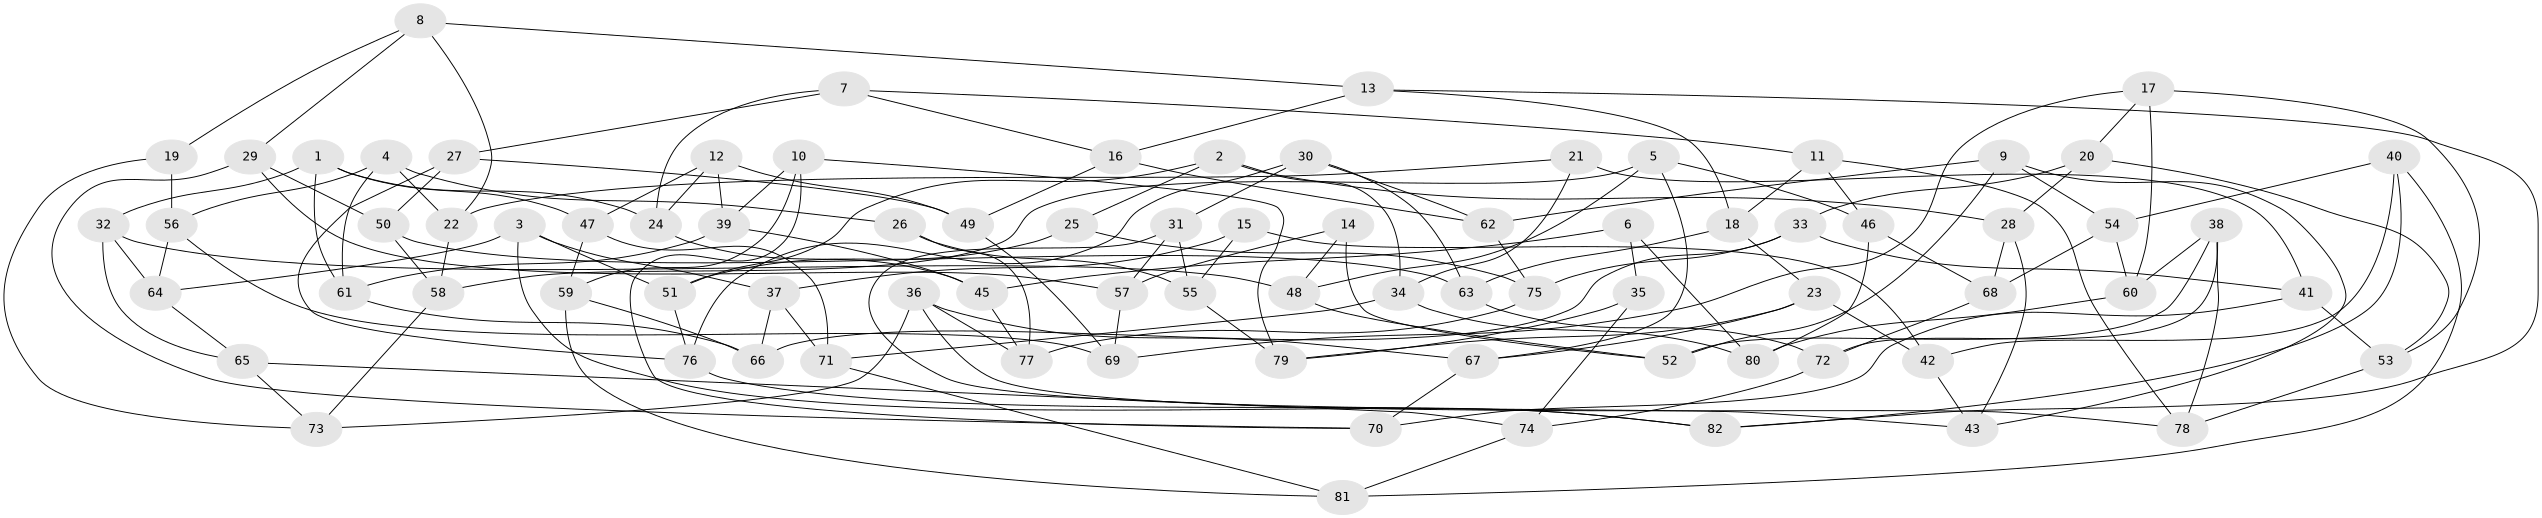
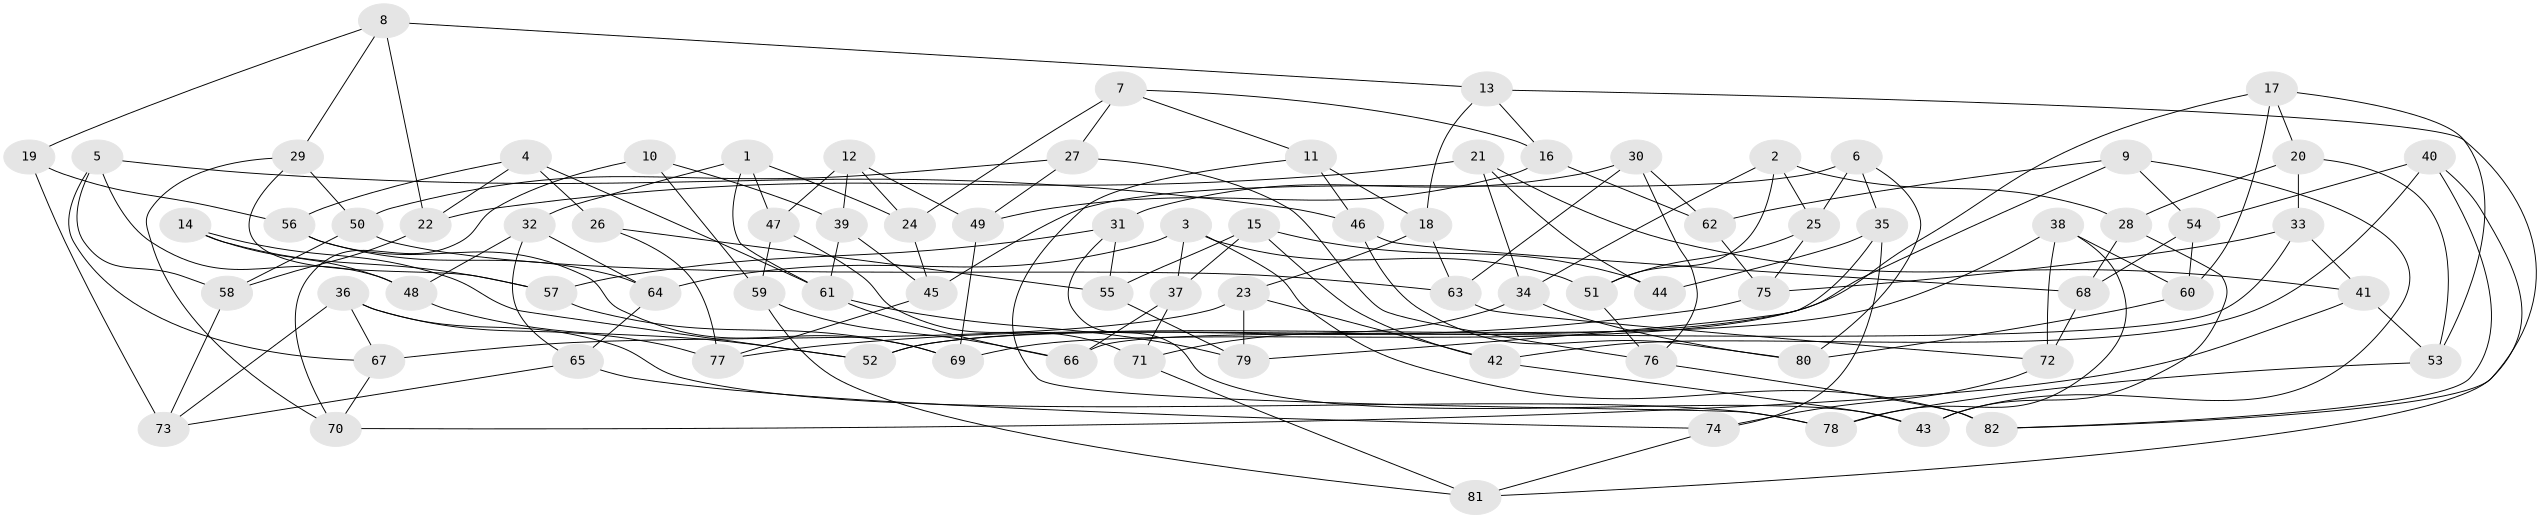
none -> (1835, 191)
(1200, 193) -> (998, 324)
none -> (1660, 293)
